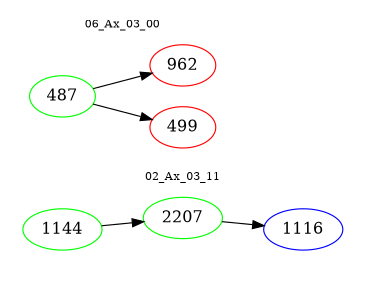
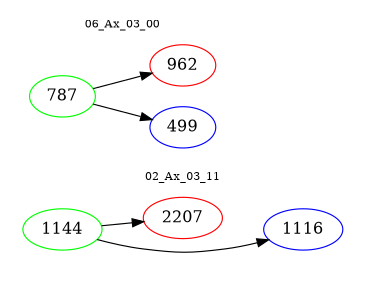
(62, 96) -> (62, 96)
(183, 127) -> (183, 127)
(183, 218) -> (183, 218)
(237, 223) -> (177, 252)
